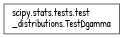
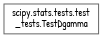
(62, 19) -> (51, 19)
